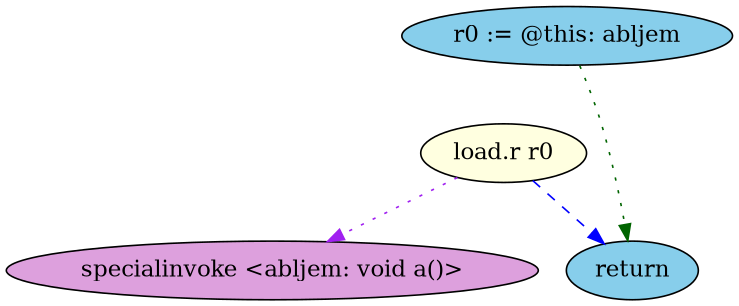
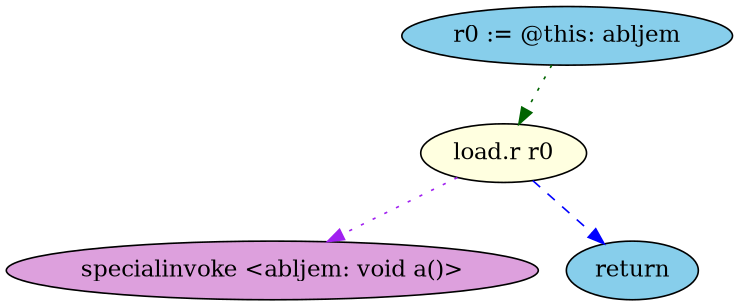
(607, 144) -> (539, 87)
